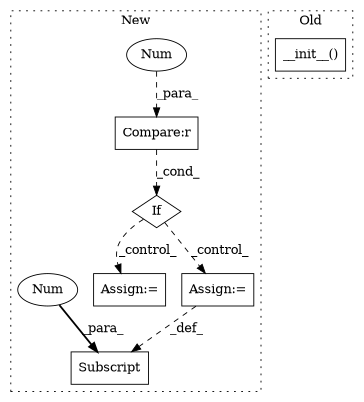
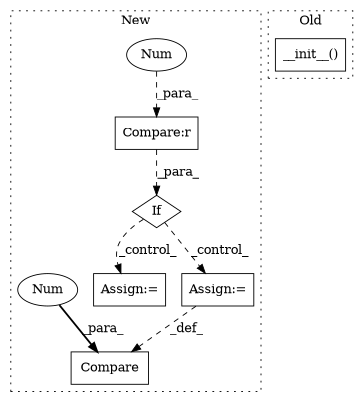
(178, 172) -> (178, 172)
(110, 368) -> (110, 368)
